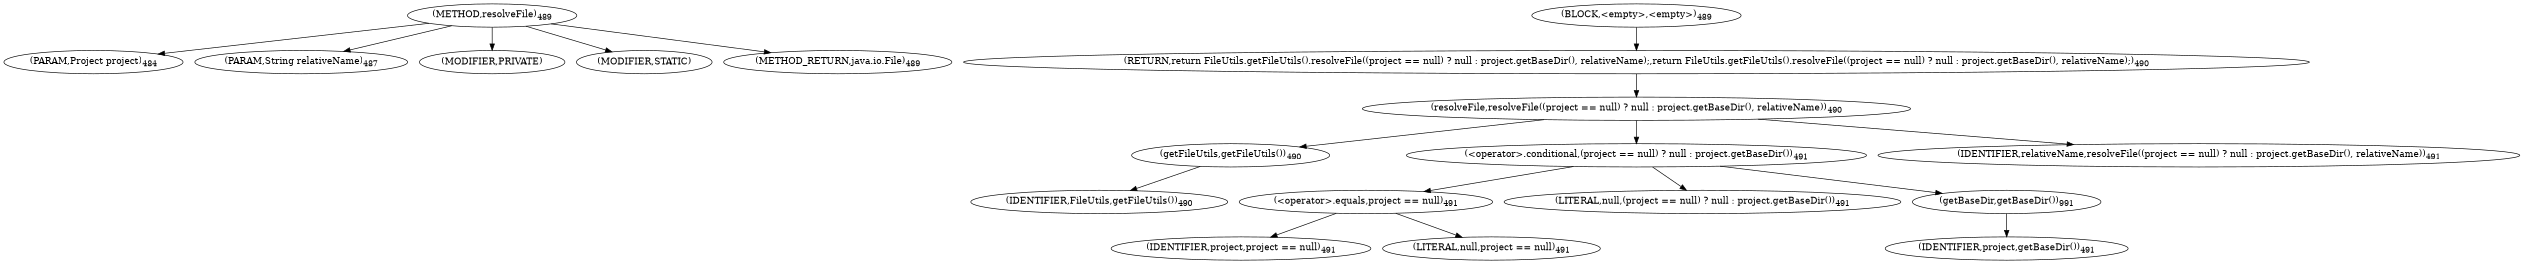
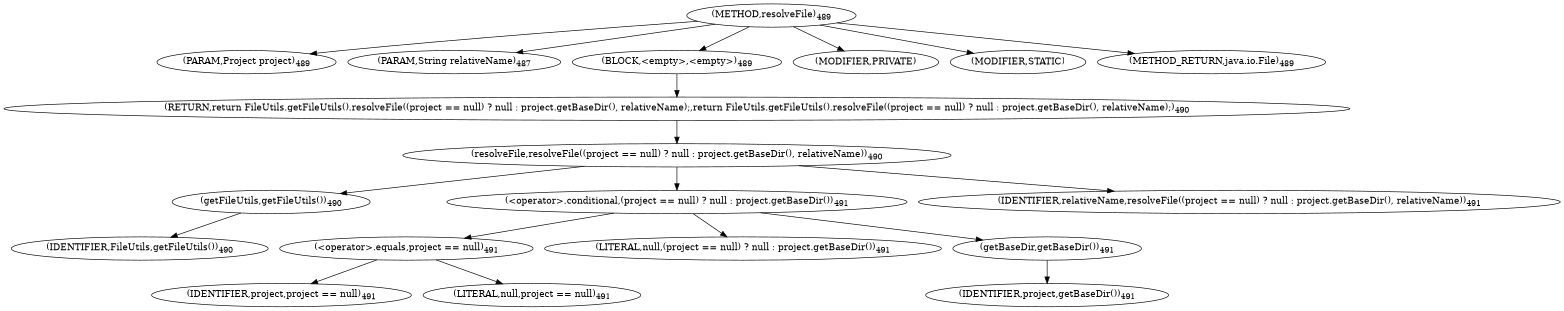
none -> (727, 37)
(150, 61) -> (303, 61)
(2067, 201) -> (1107, 248)
